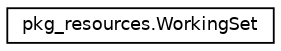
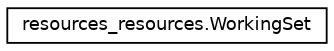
(141, 26) -> (167, 26)
